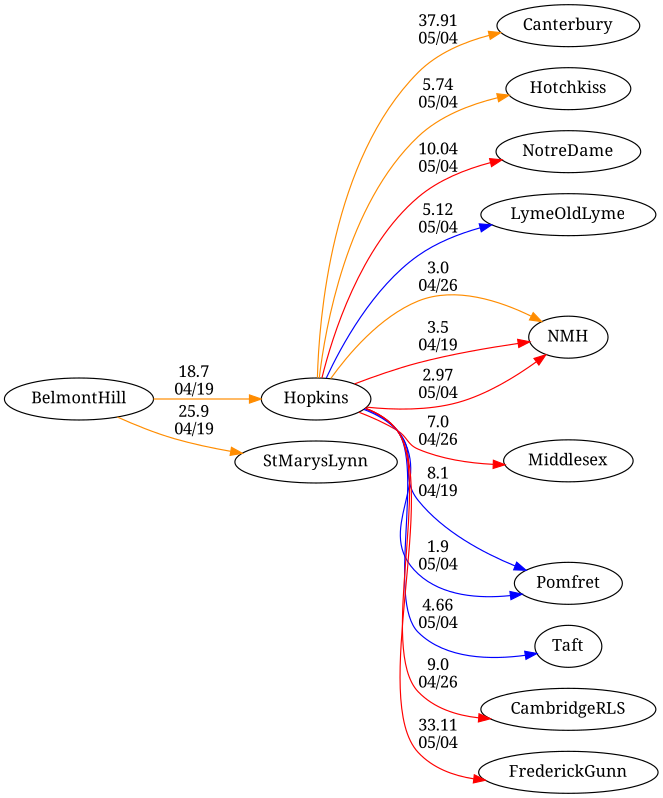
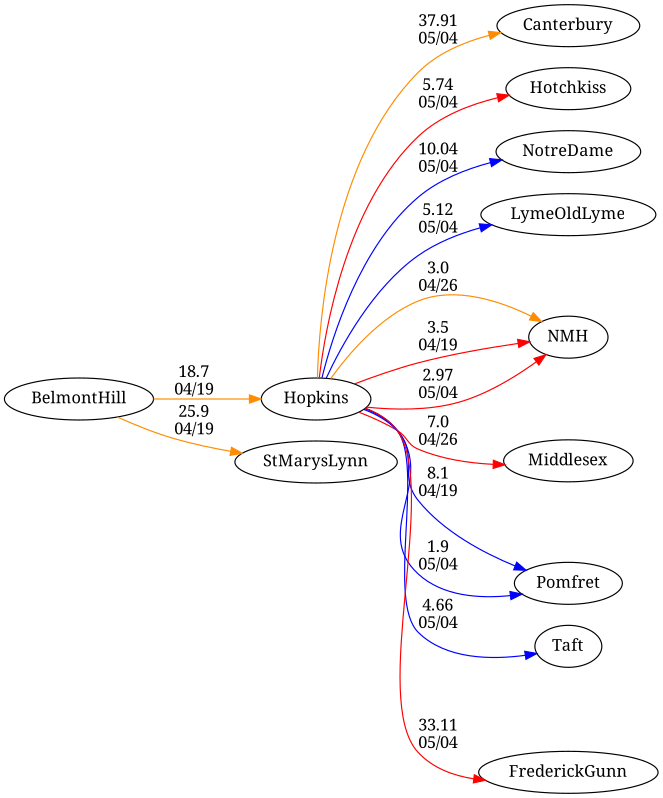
(367, 208) -> (367, 208)
(377, 245) -> (377, 245)
(568, 709) -> none
